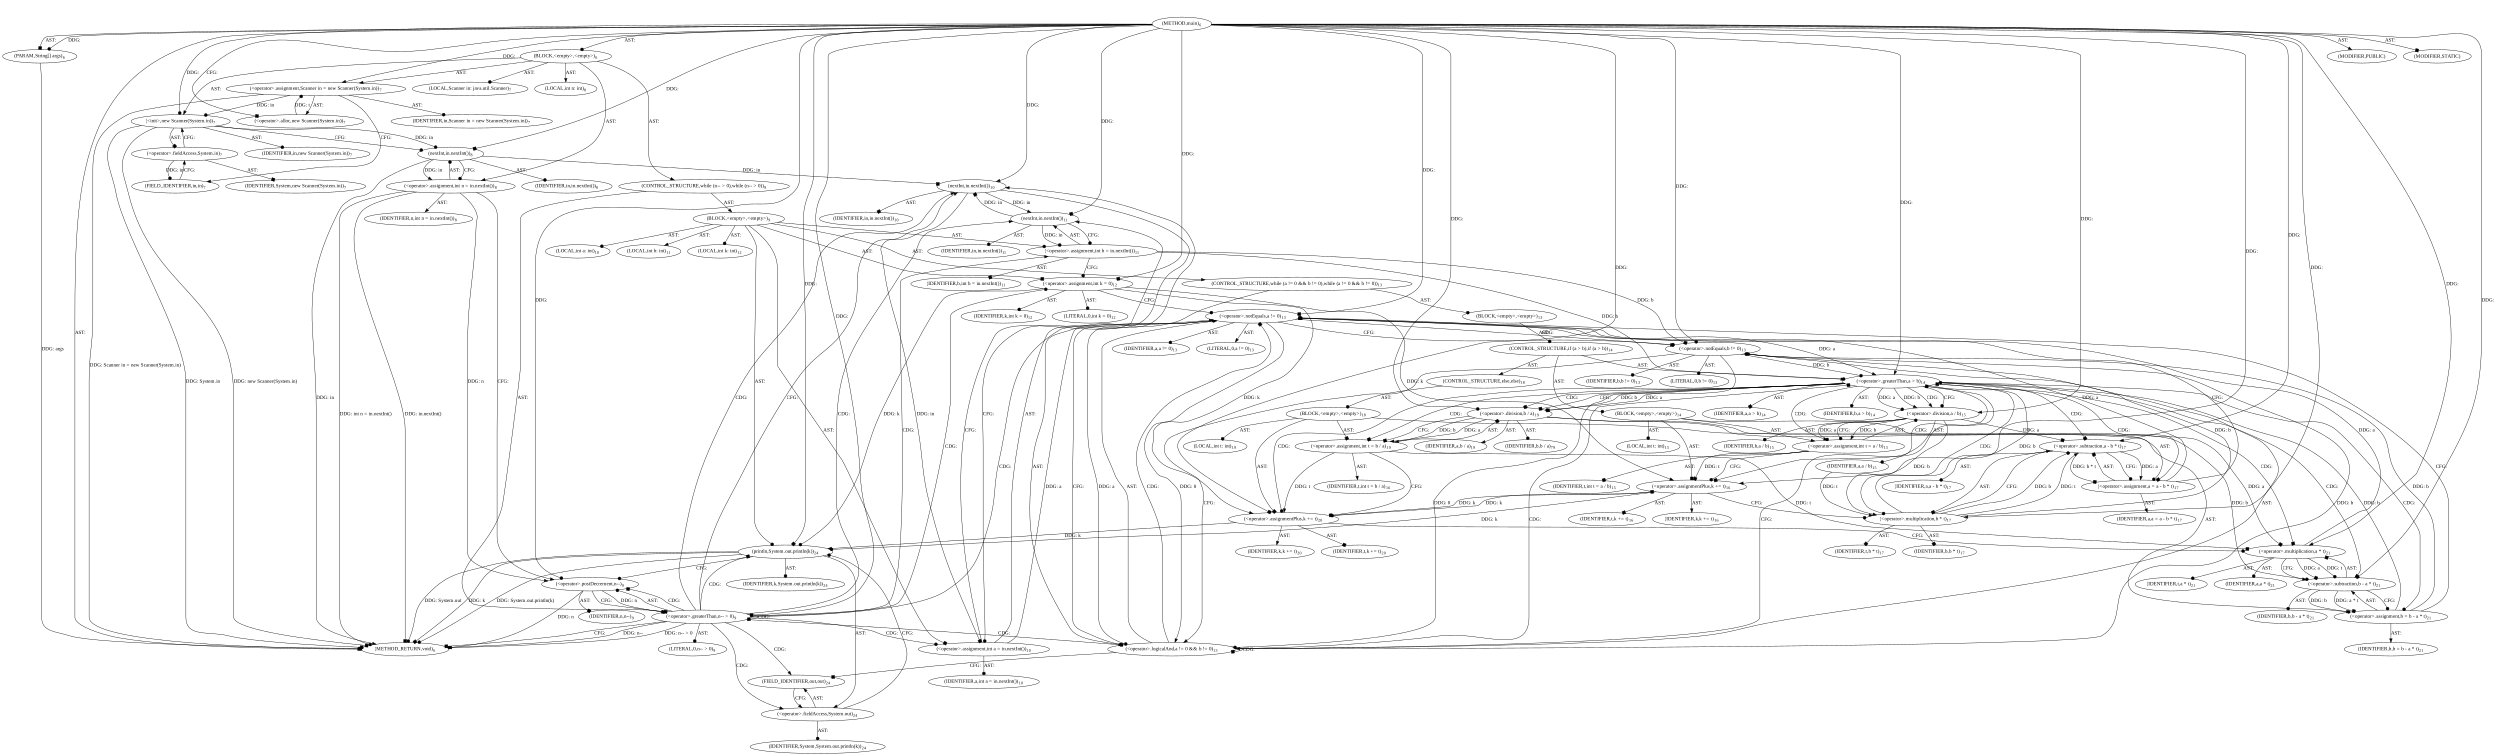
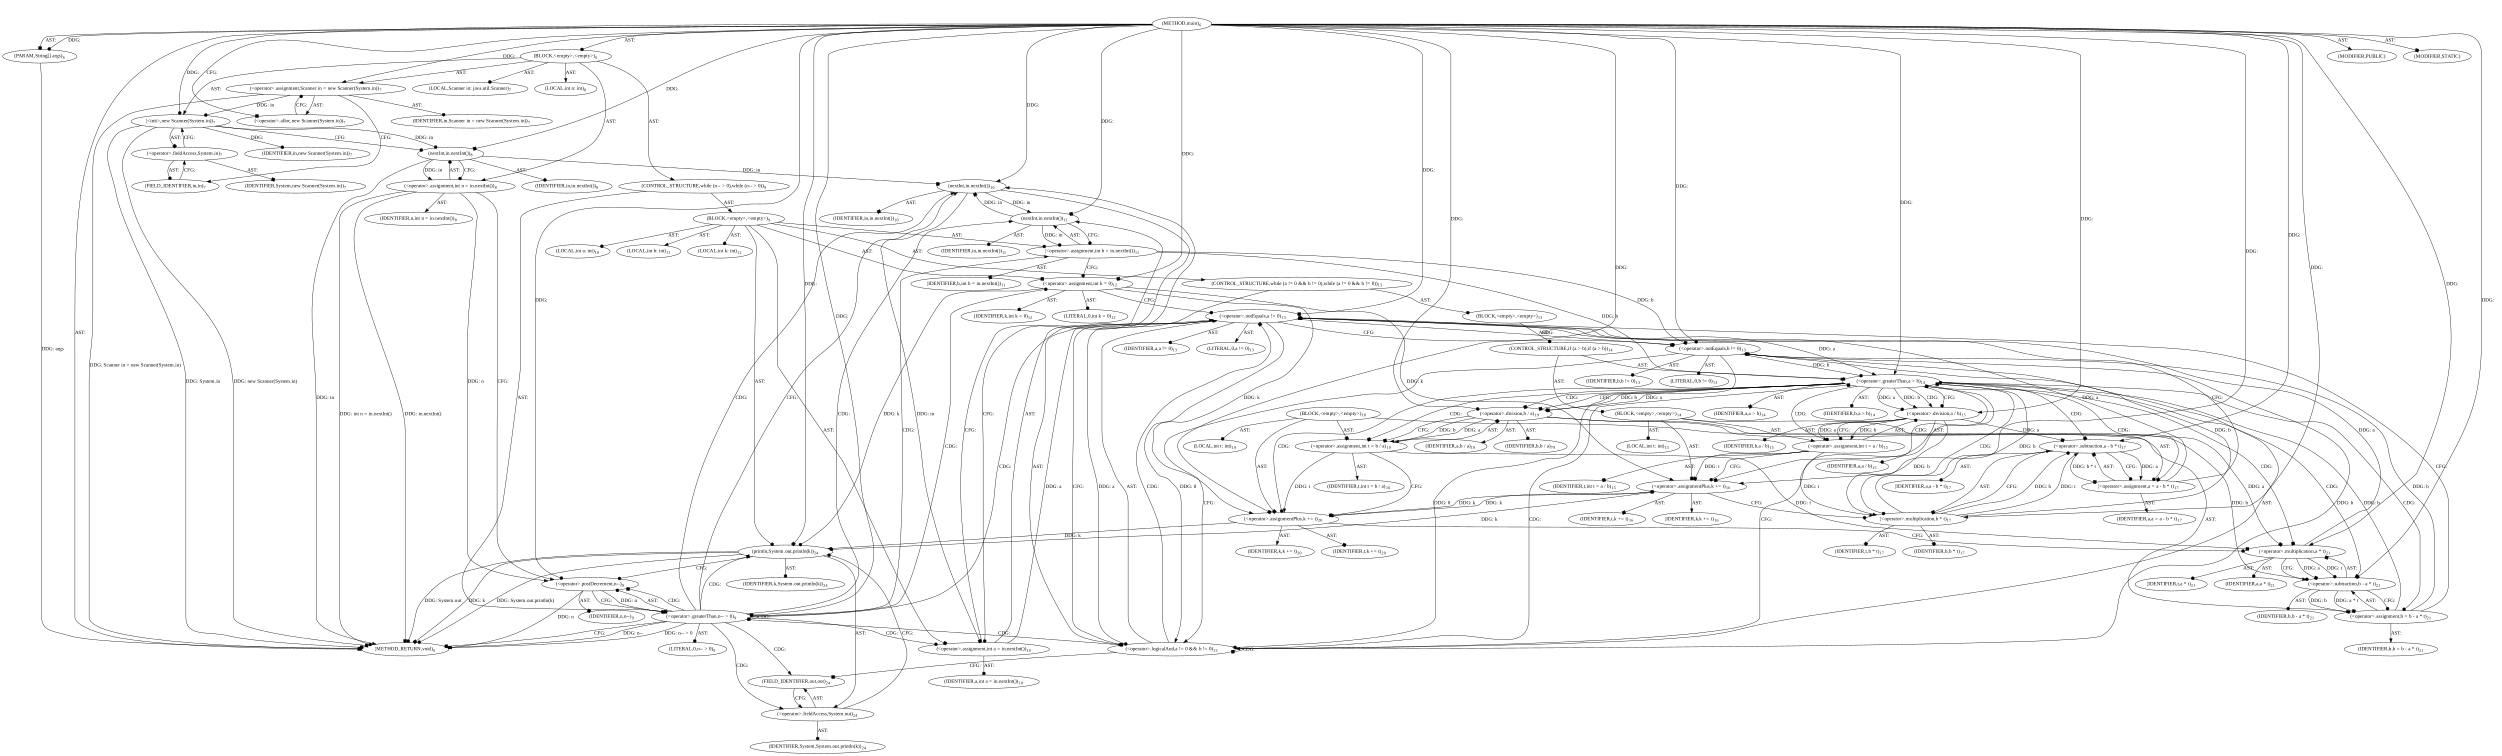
(302, 105) -> (302, 105)
(258, 138) -> (258, 138)
(175, 170) -> (175, 170)
(1484, 381) -> none
(1831, 503) -> (1811, 500)
